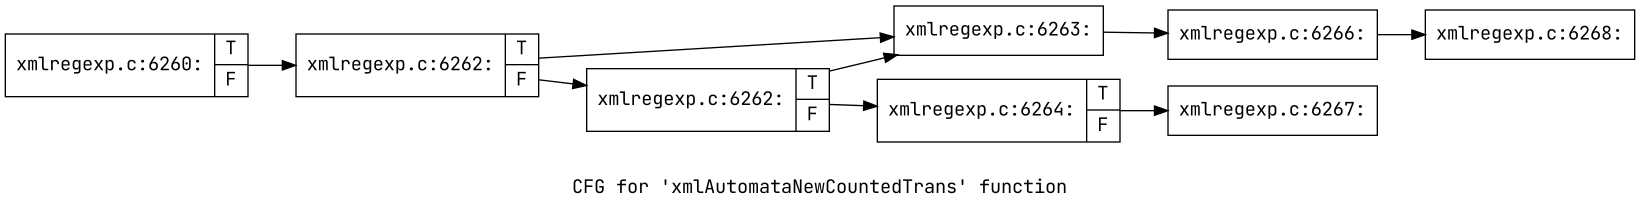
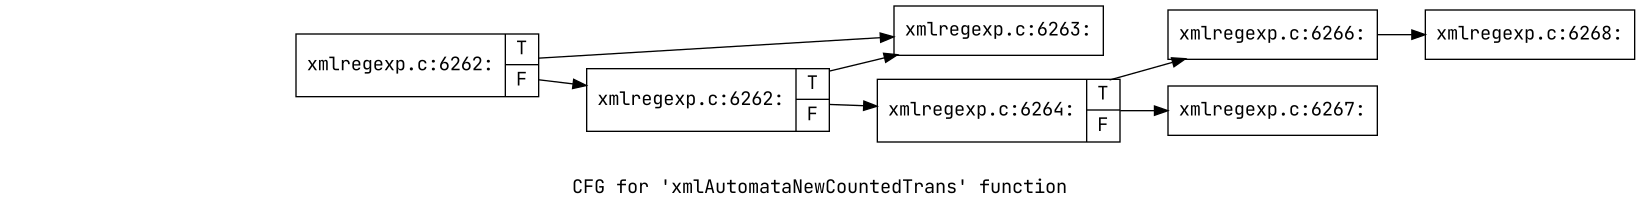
(1129, 33) -> (1141, 71)
(127, 65) -> none
